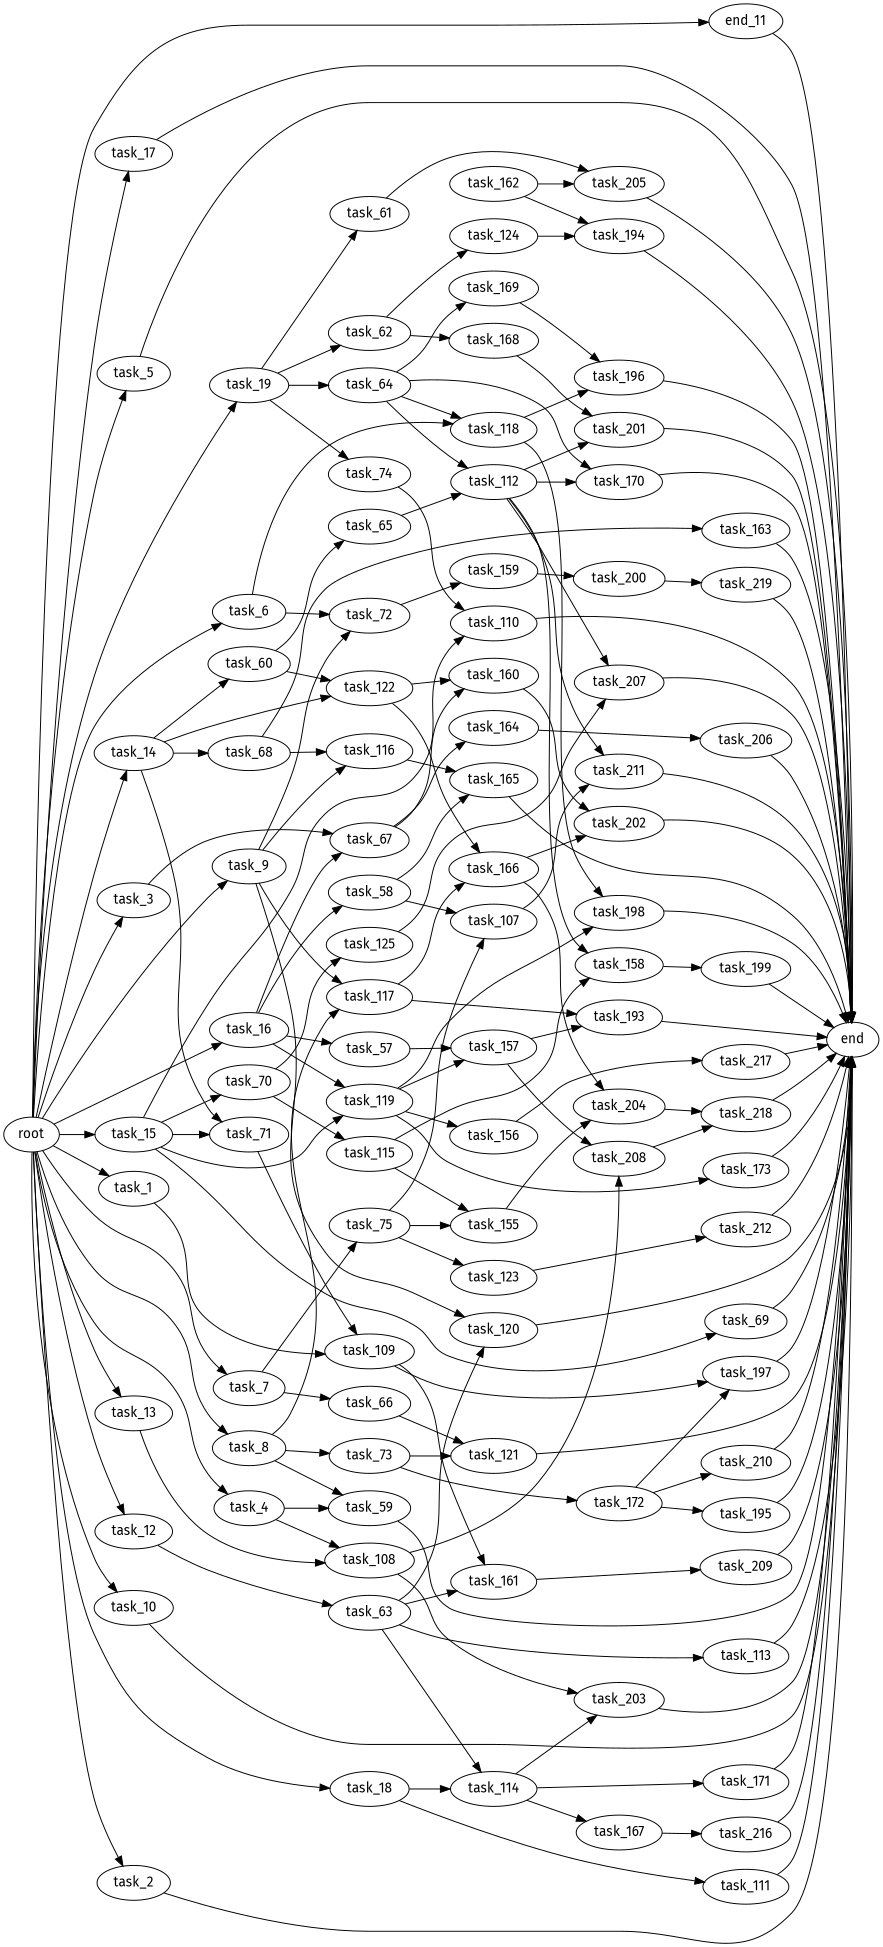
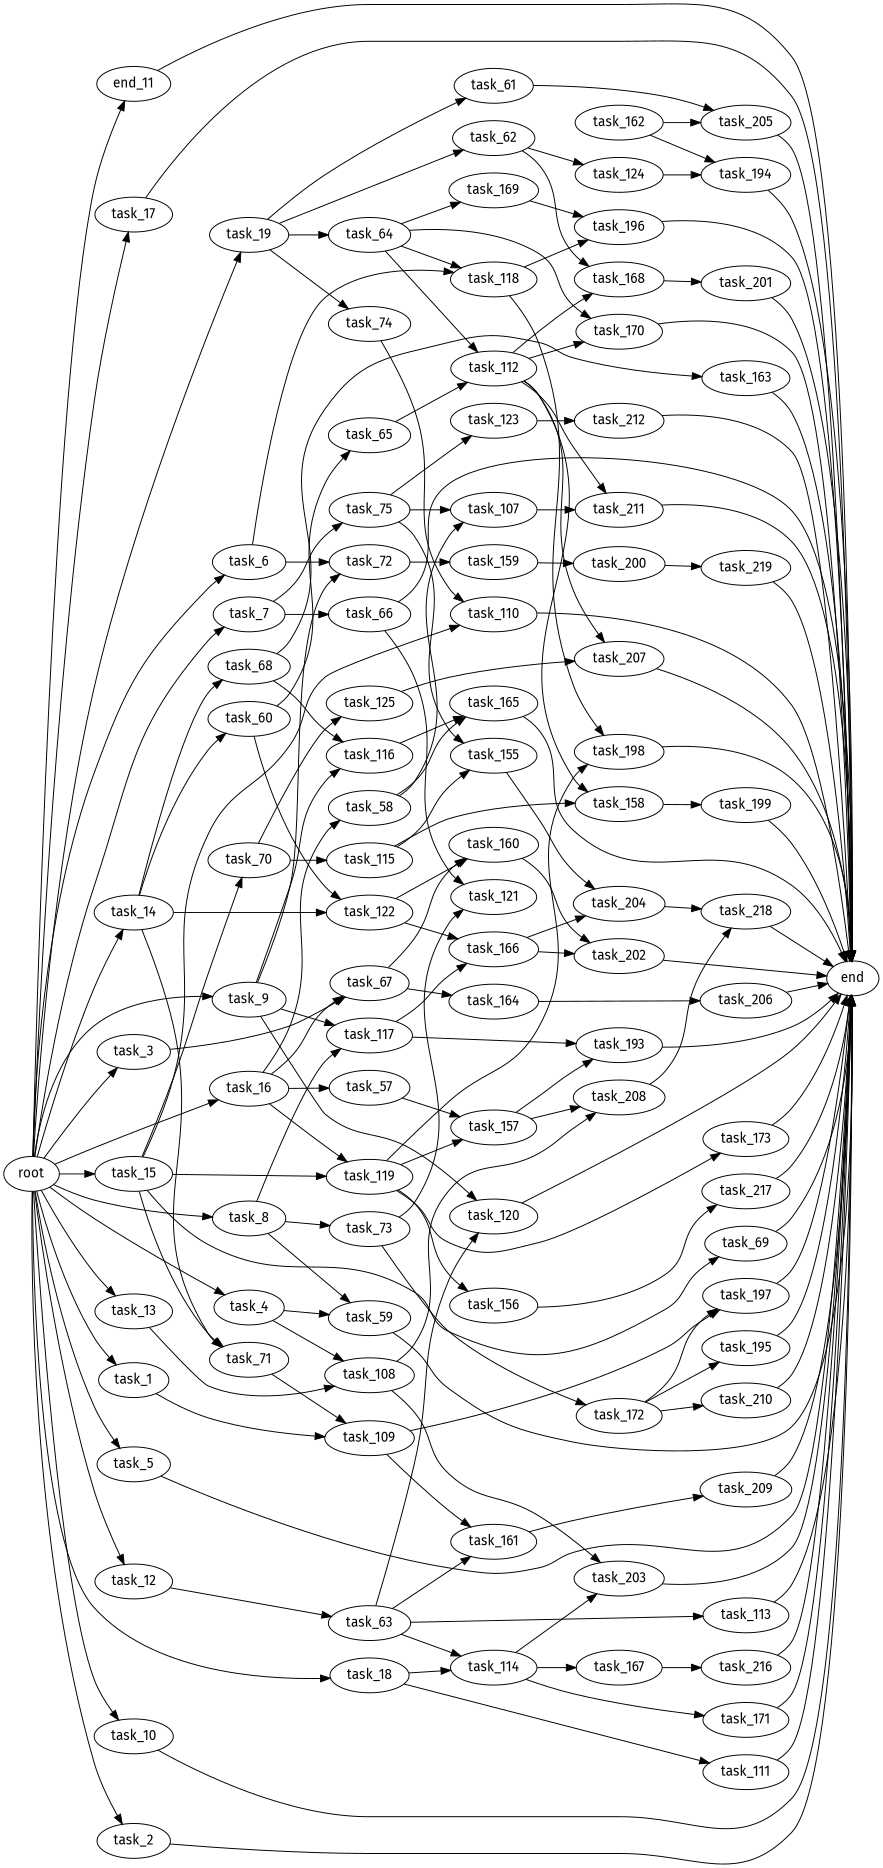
(552, 458) -> (548, 324)
(804, 1380) -> (774, 498)
